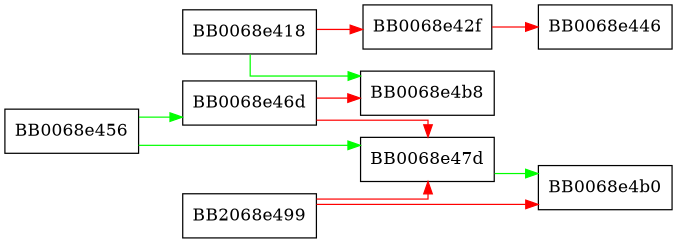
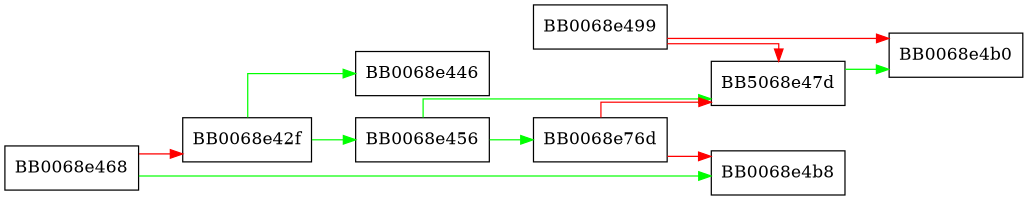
(509, 27) -> (274, 74)
(250, 32) -> (72, 168)
(250, 103) -> (600, 140)
none -> (328, 140)
(427, 159) -> (778, 83)
(250, 216) -> (600, 27)
